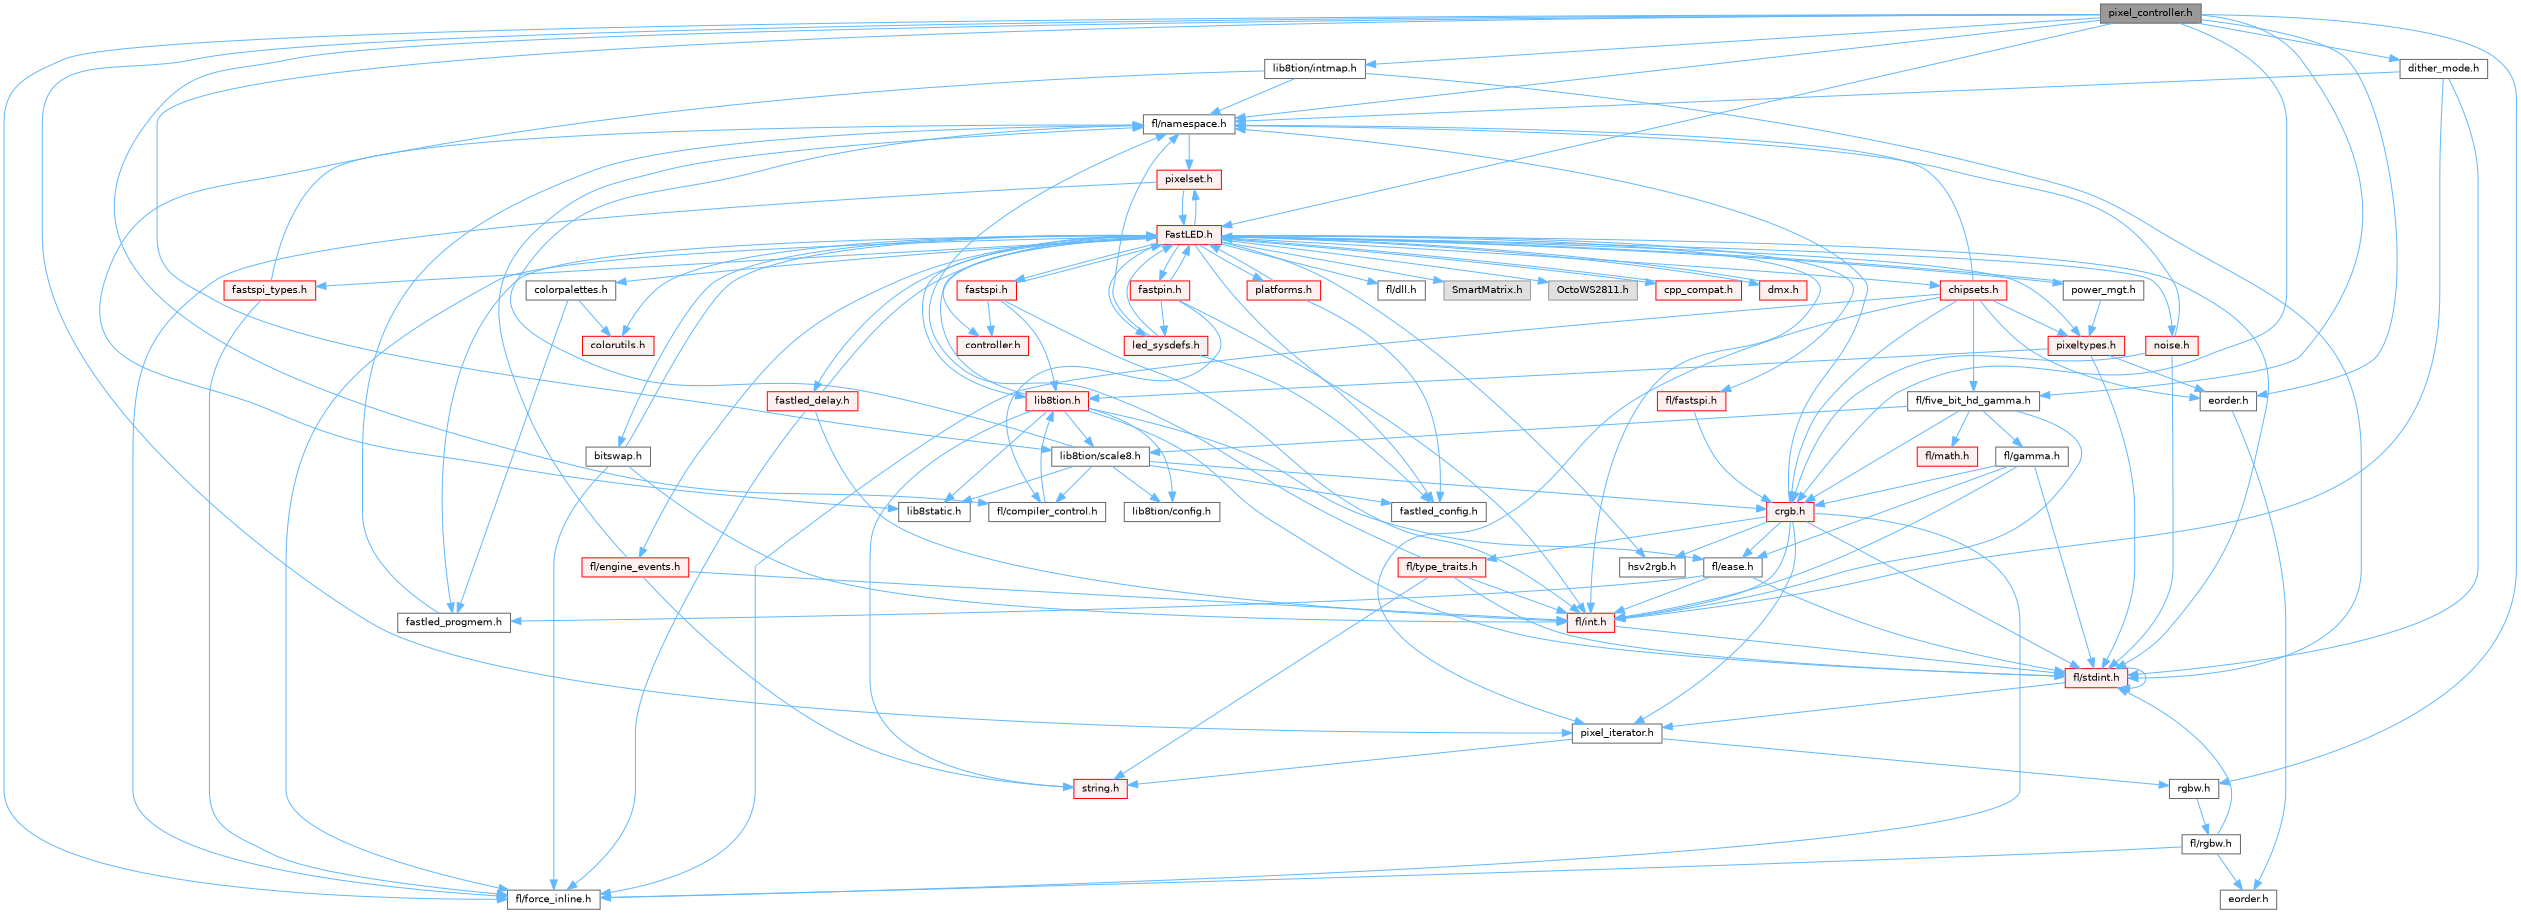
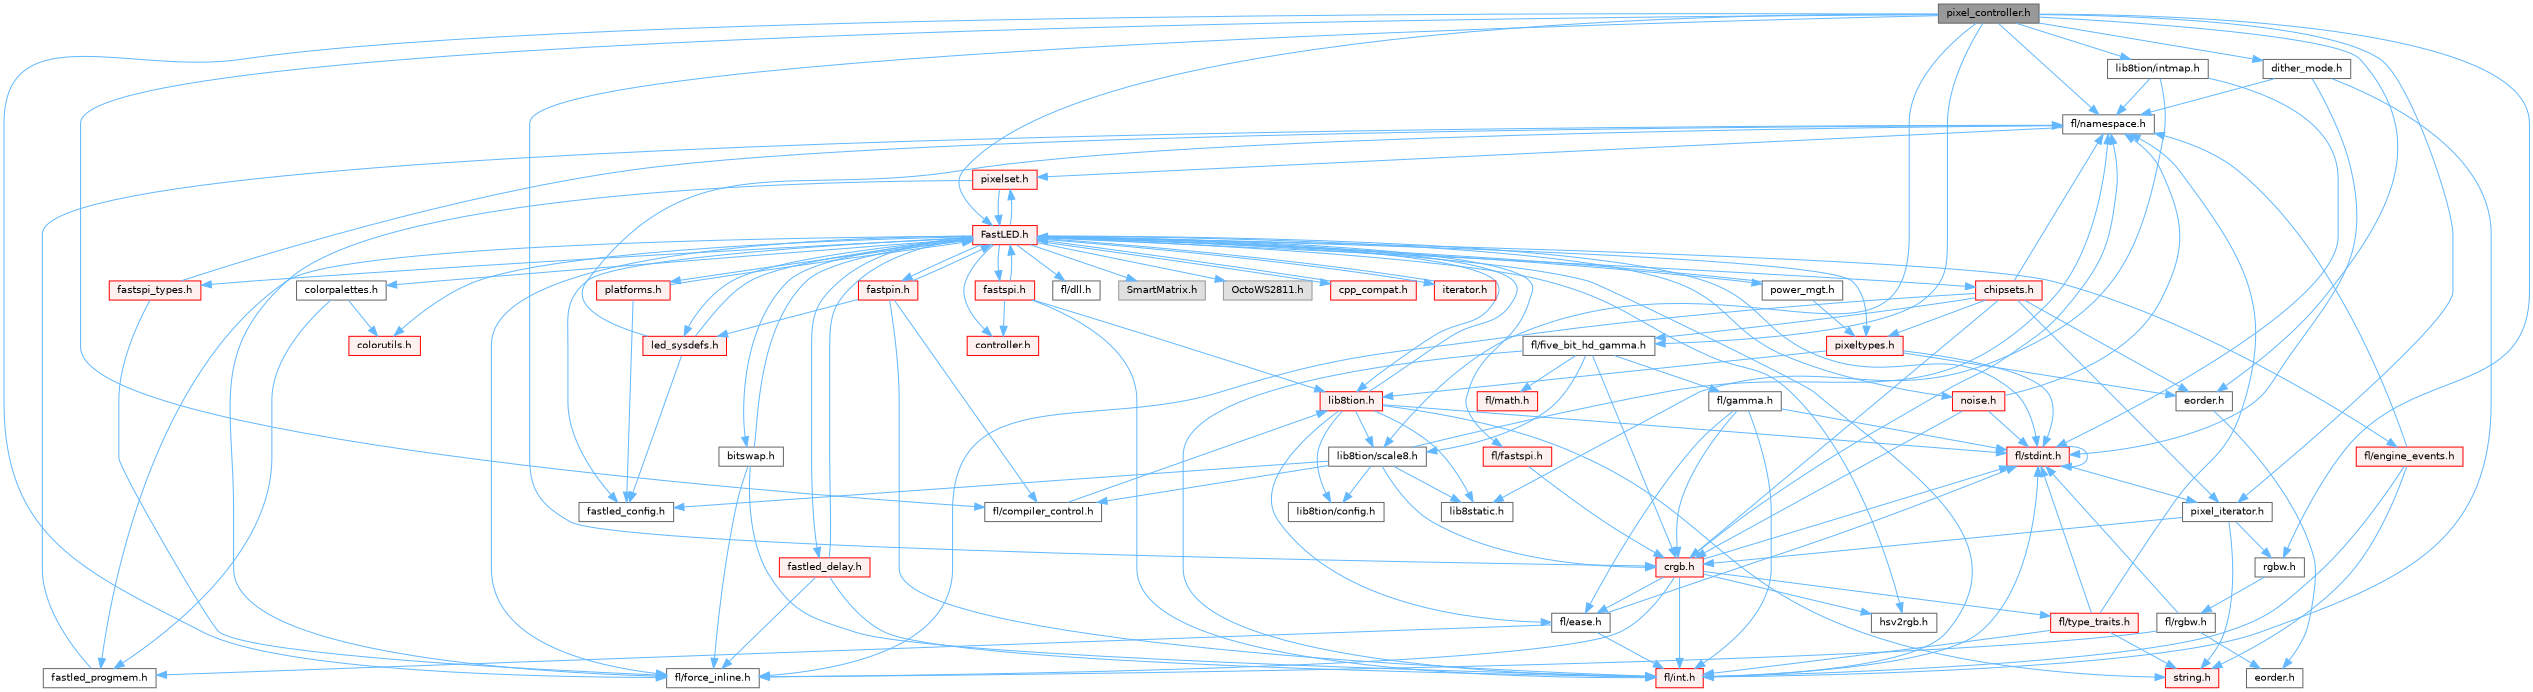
(1783, 291) -> (1465, 291)
(1752, 634) -> (1948, 540)
